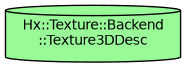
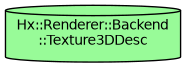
(93, 34) -> (93, 34)
